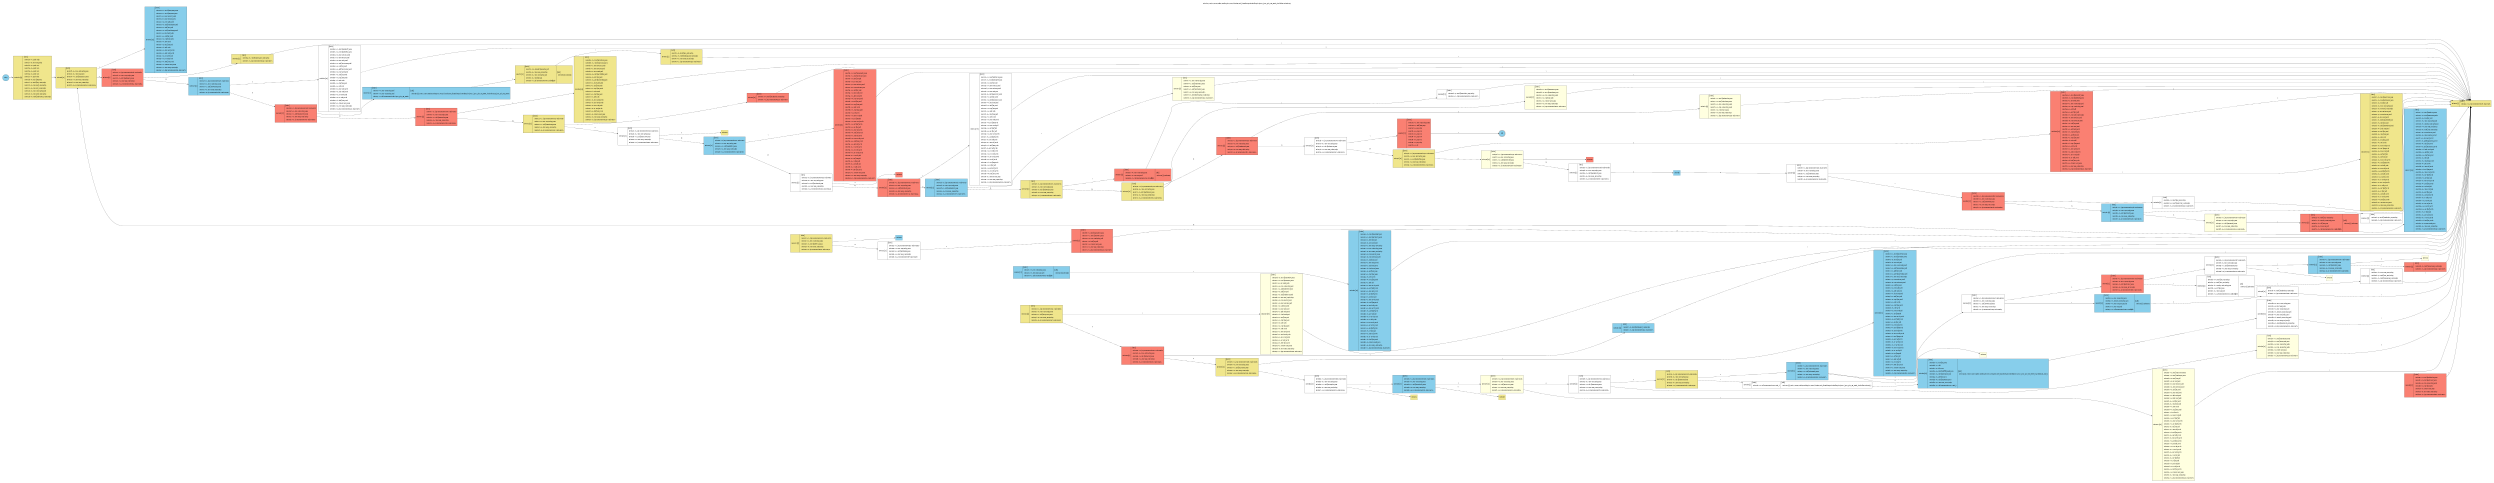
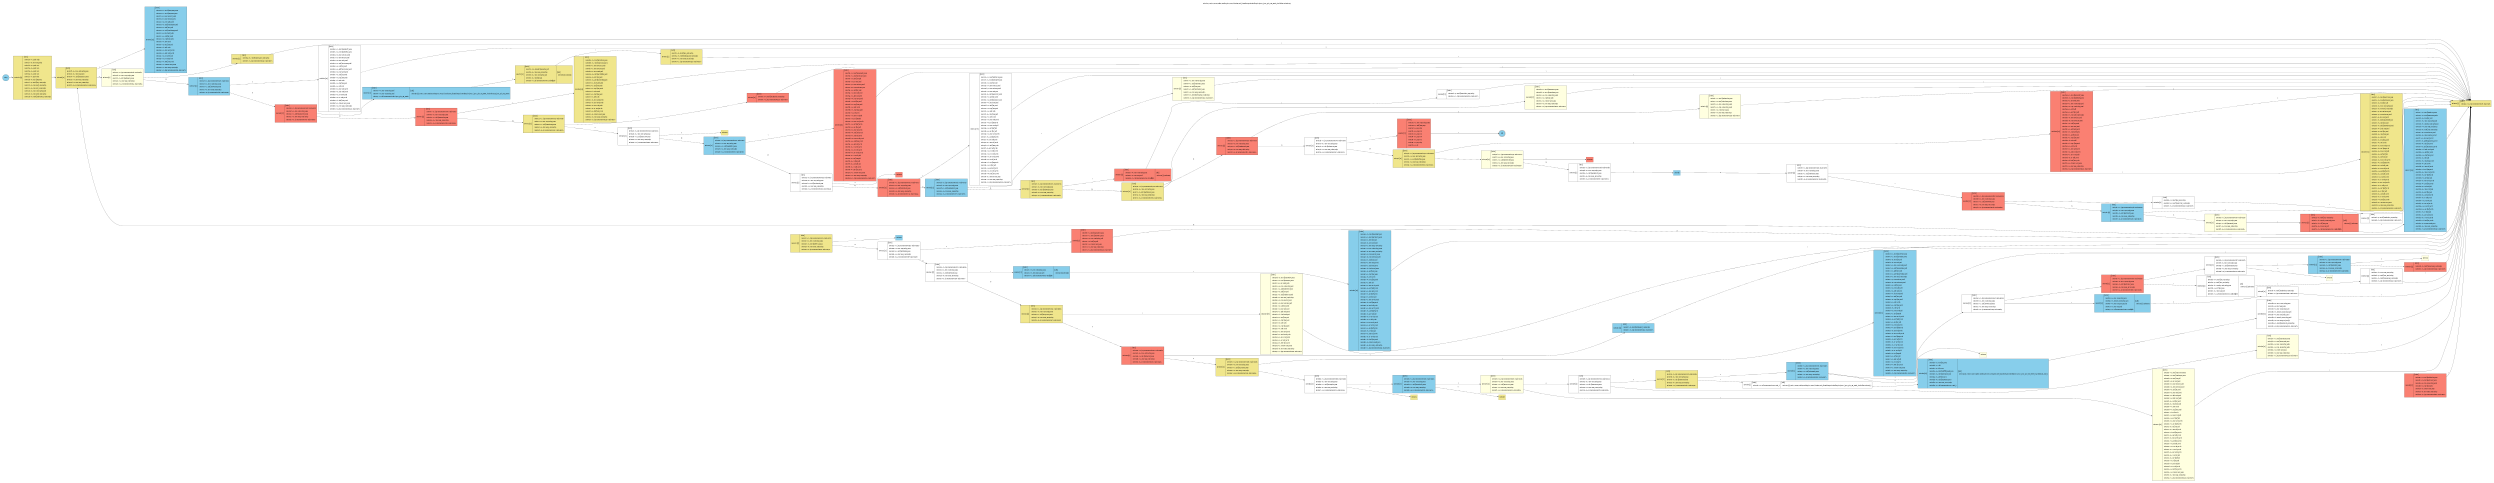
(123, 78) -> (123, 78)
none -> (946, 272)
